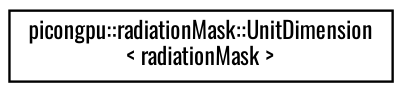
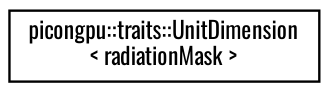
(201, 46) -> (164, 46)
